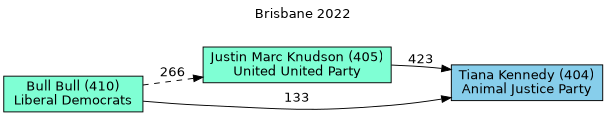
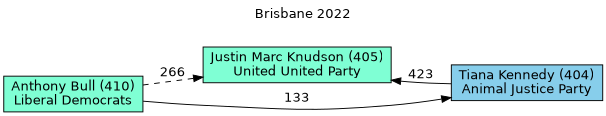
(417, 66) -> (426, 83)
(73, 94) -> (73, 94)
